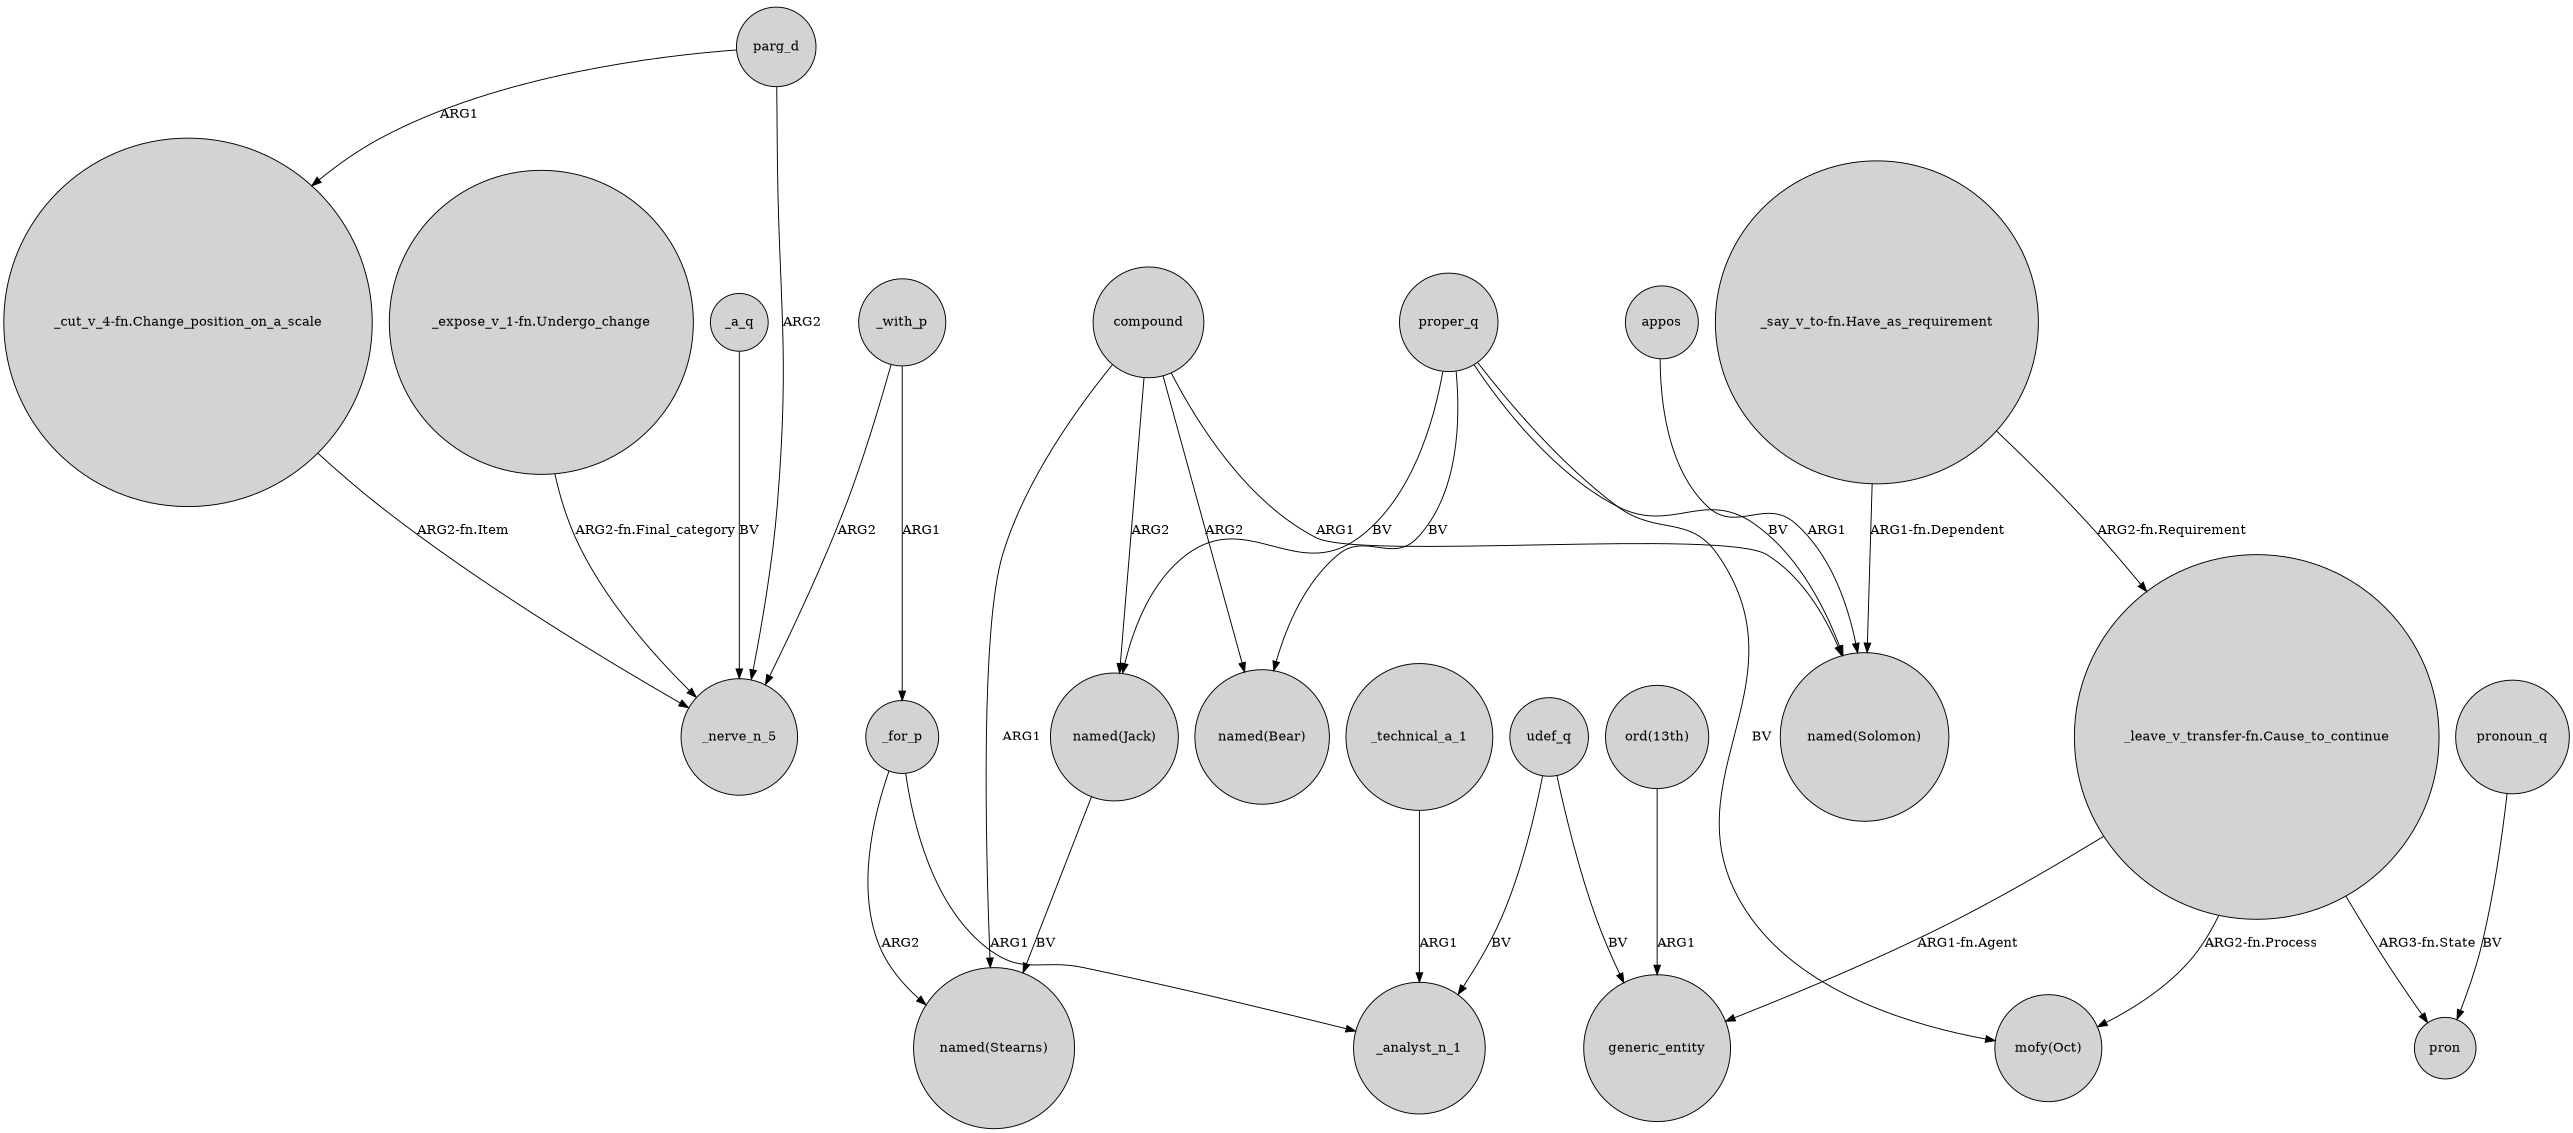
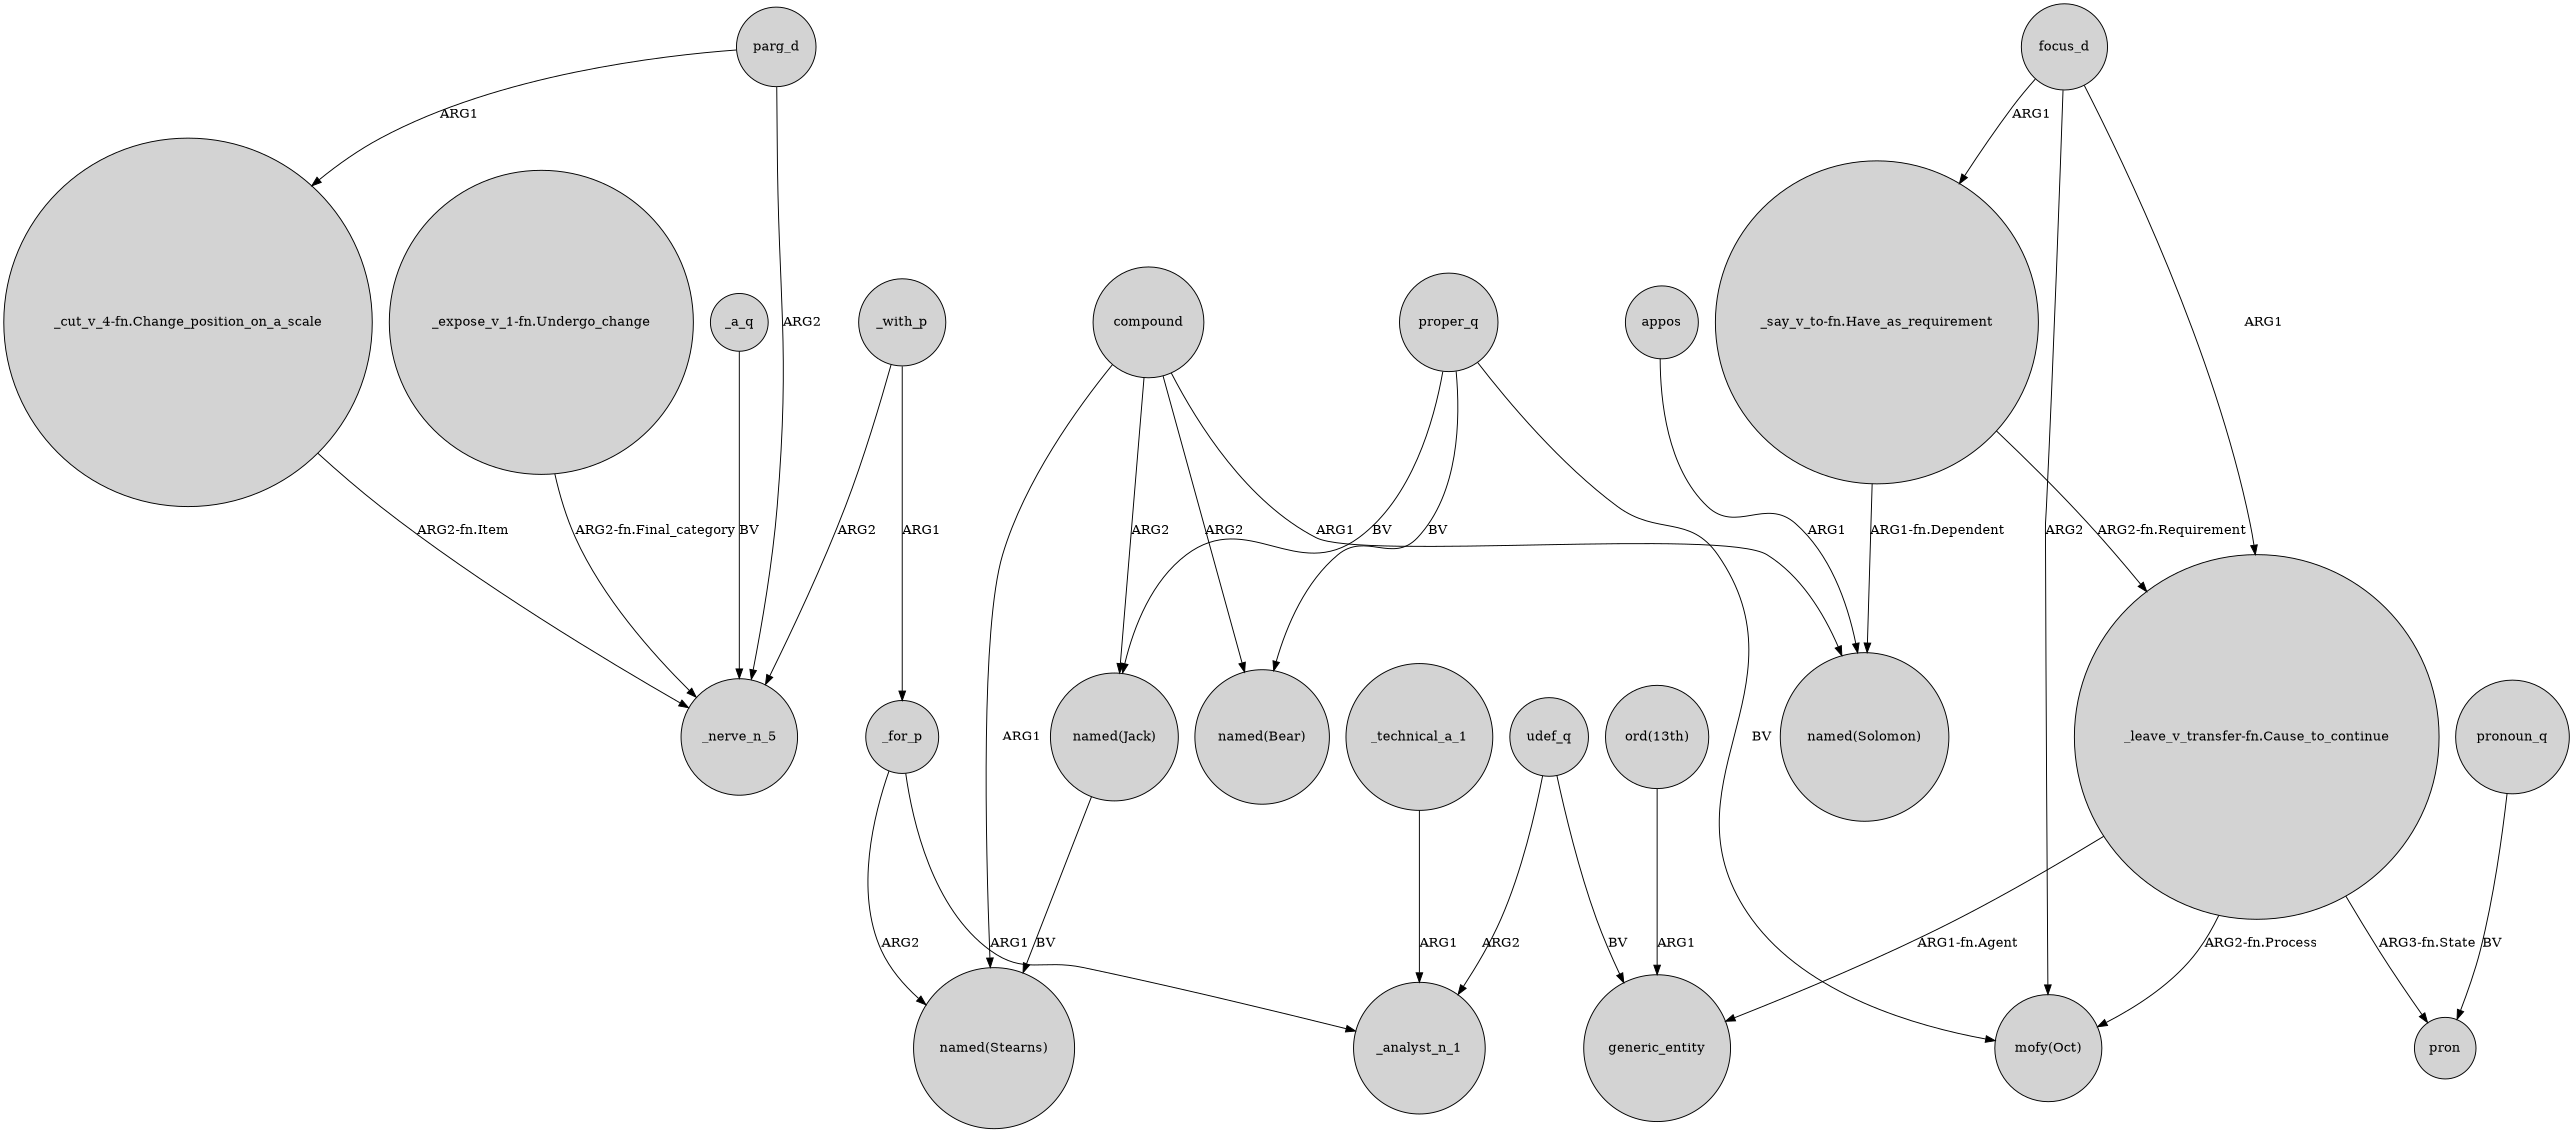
none -> (2064, 47)
(1661, 516) -> none
(1501, 943) -> (1501, 943)
